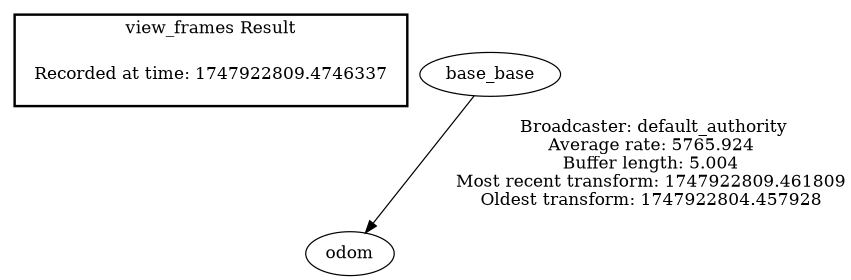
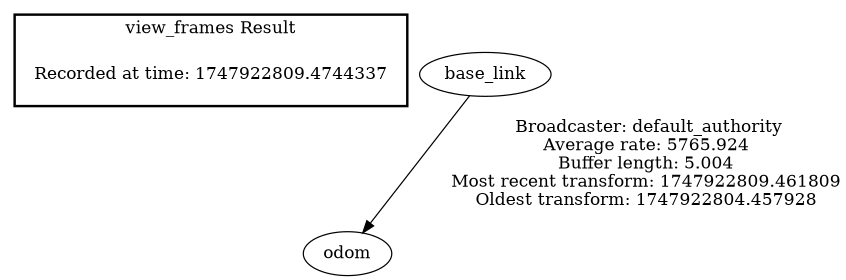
(211, 74) -> (211, 74)
(490, 74) -> (485, 74)
